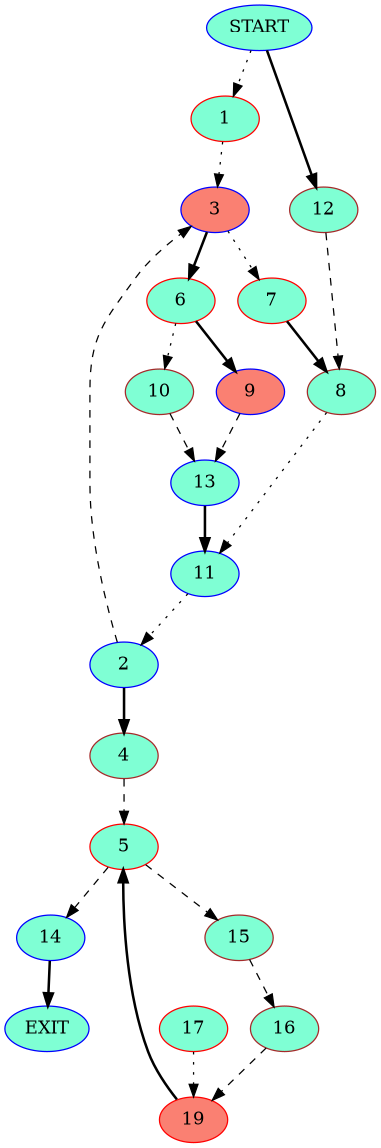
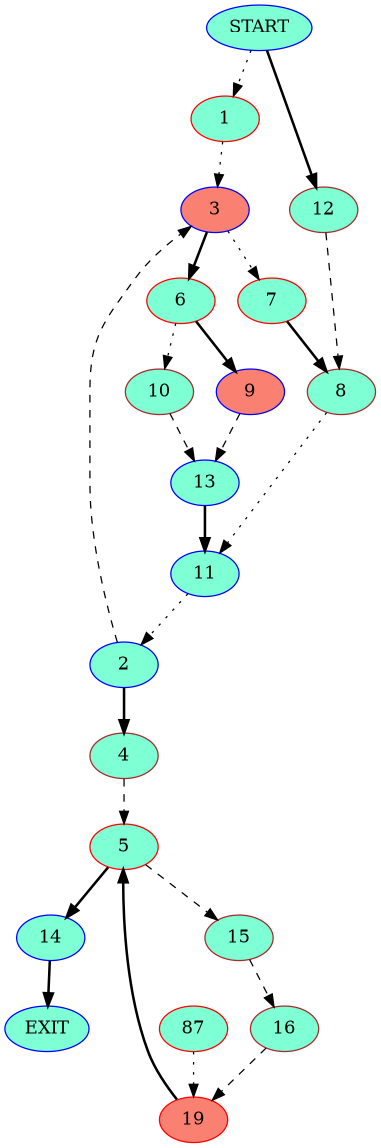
(92, 887) -> (92, 887)
(194, 1029) -> (194, 1029)
